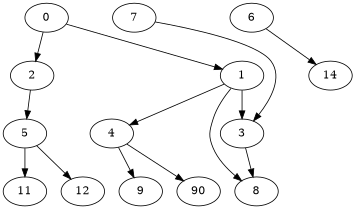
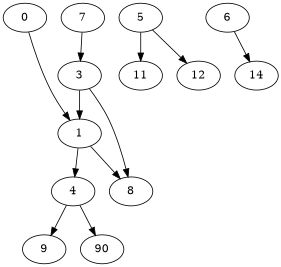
(32, 76) -> none
(242, 101) -> (80, 101)
